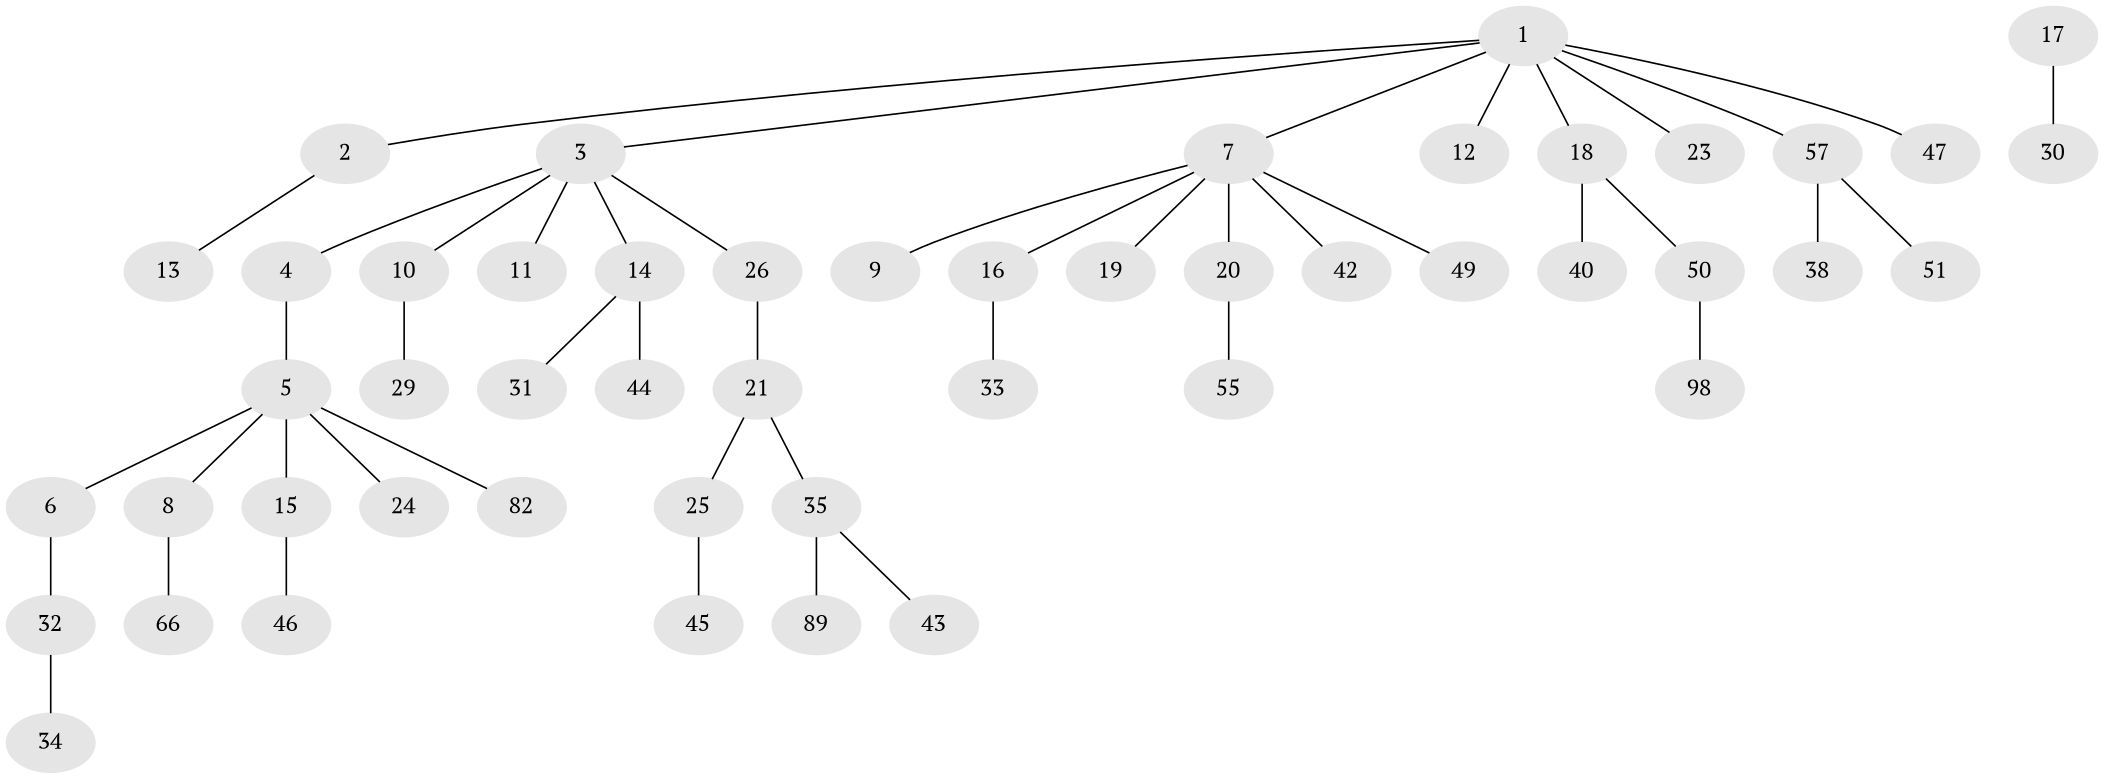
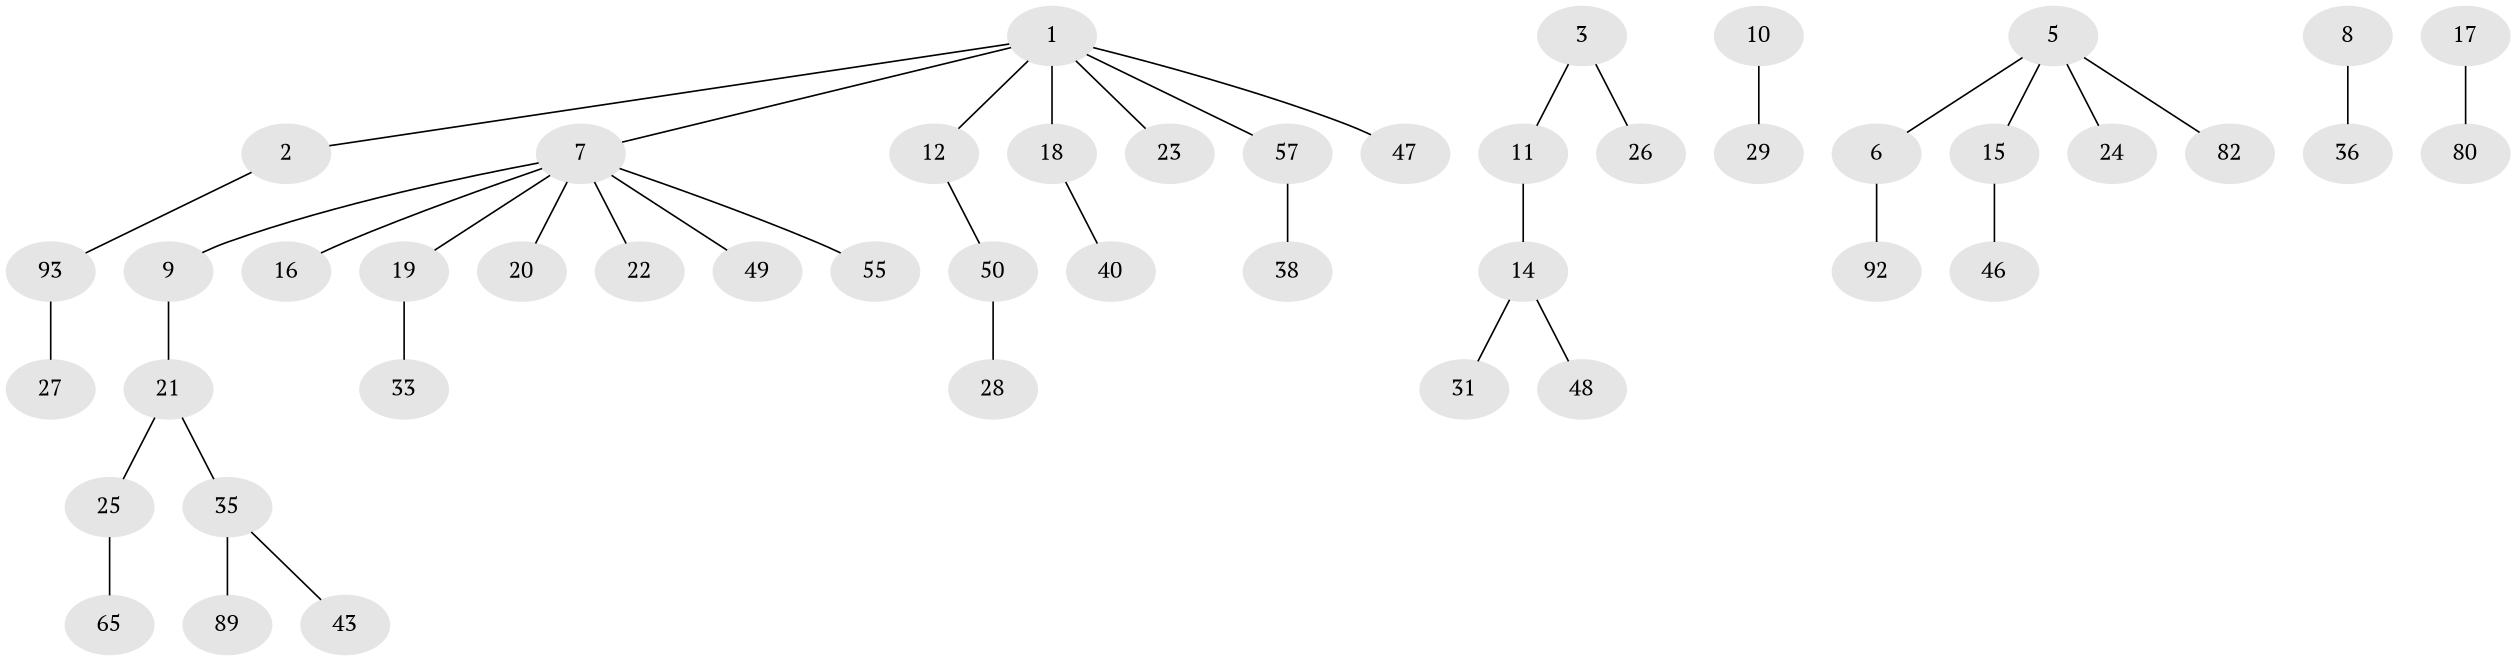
(1052, 95) -> none
(2053, 154) -> (2466, 154)
(492, 213) -> none
(610, 213) -> (1523, 213)
(1641, 213) -> (964, 213)
(169, 272) -> (51, 272)
(286, 272) -> none
(1347, 272) -> (640, 272)
(1936, 272) -> none
(758, 331) -> (169, 331)
(993, 331) -> (404, 331)
(1229, 331) -> (731, 208)
none -> (51, 389)
(640, 389) -> (1582, 389)
(1700, 389) -> (993, 389)
(228, 448) -> none
(51, 625) -> (1877, 272)
(169, 625) -> (2348, 154)
(699, 625) -> (110, 625)
(51, 743) -> none
